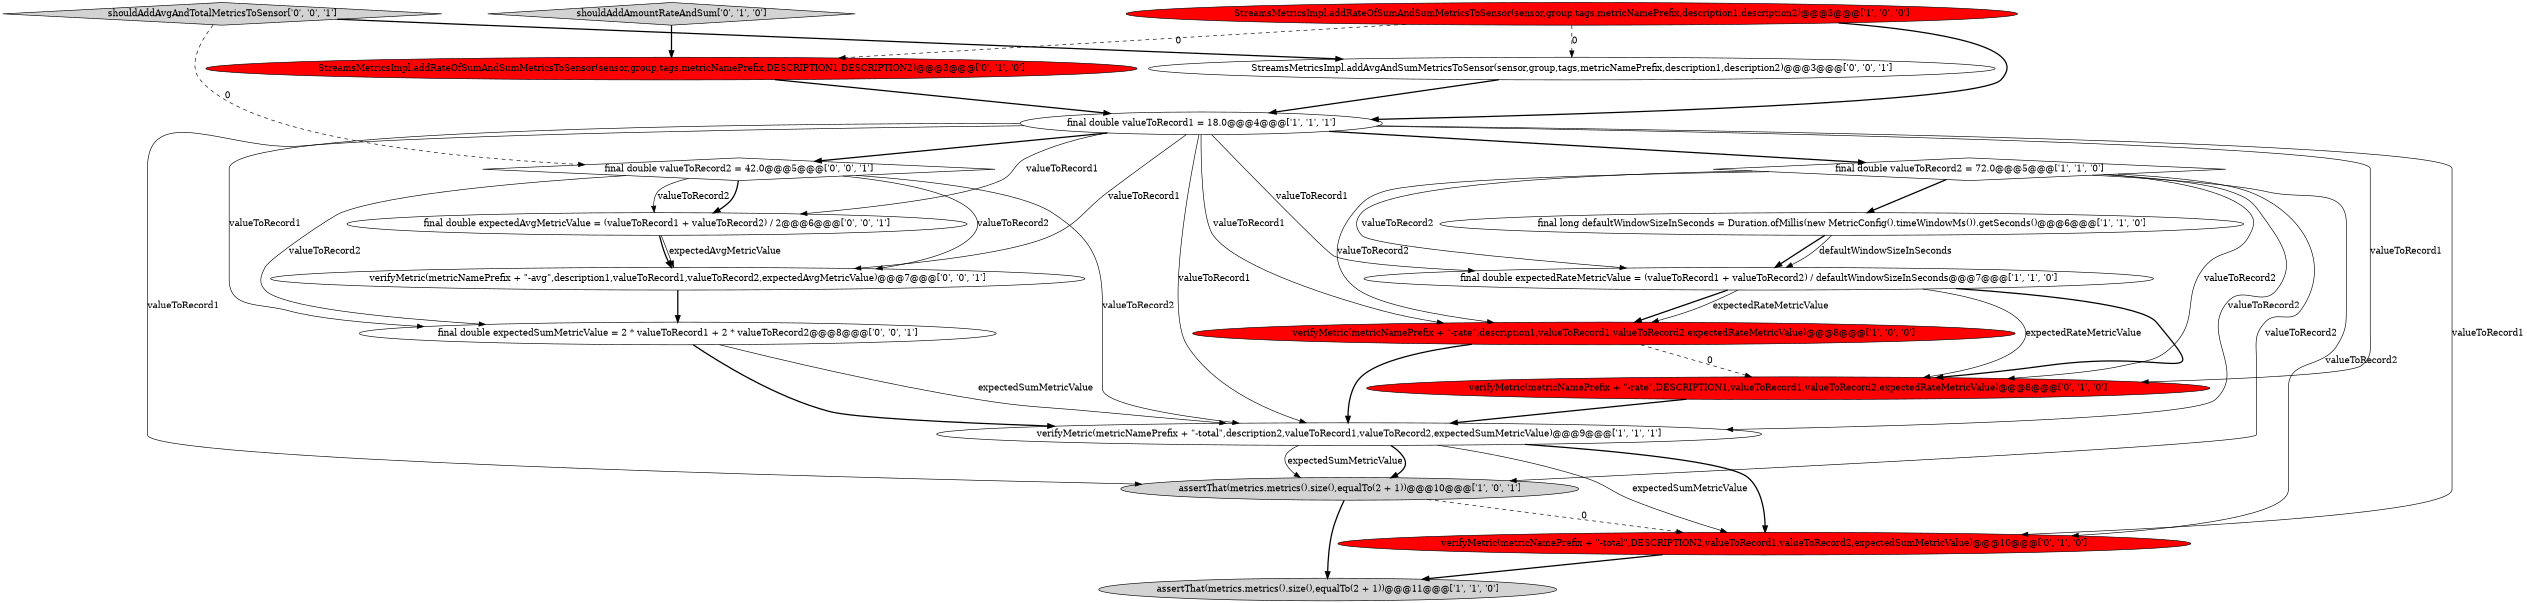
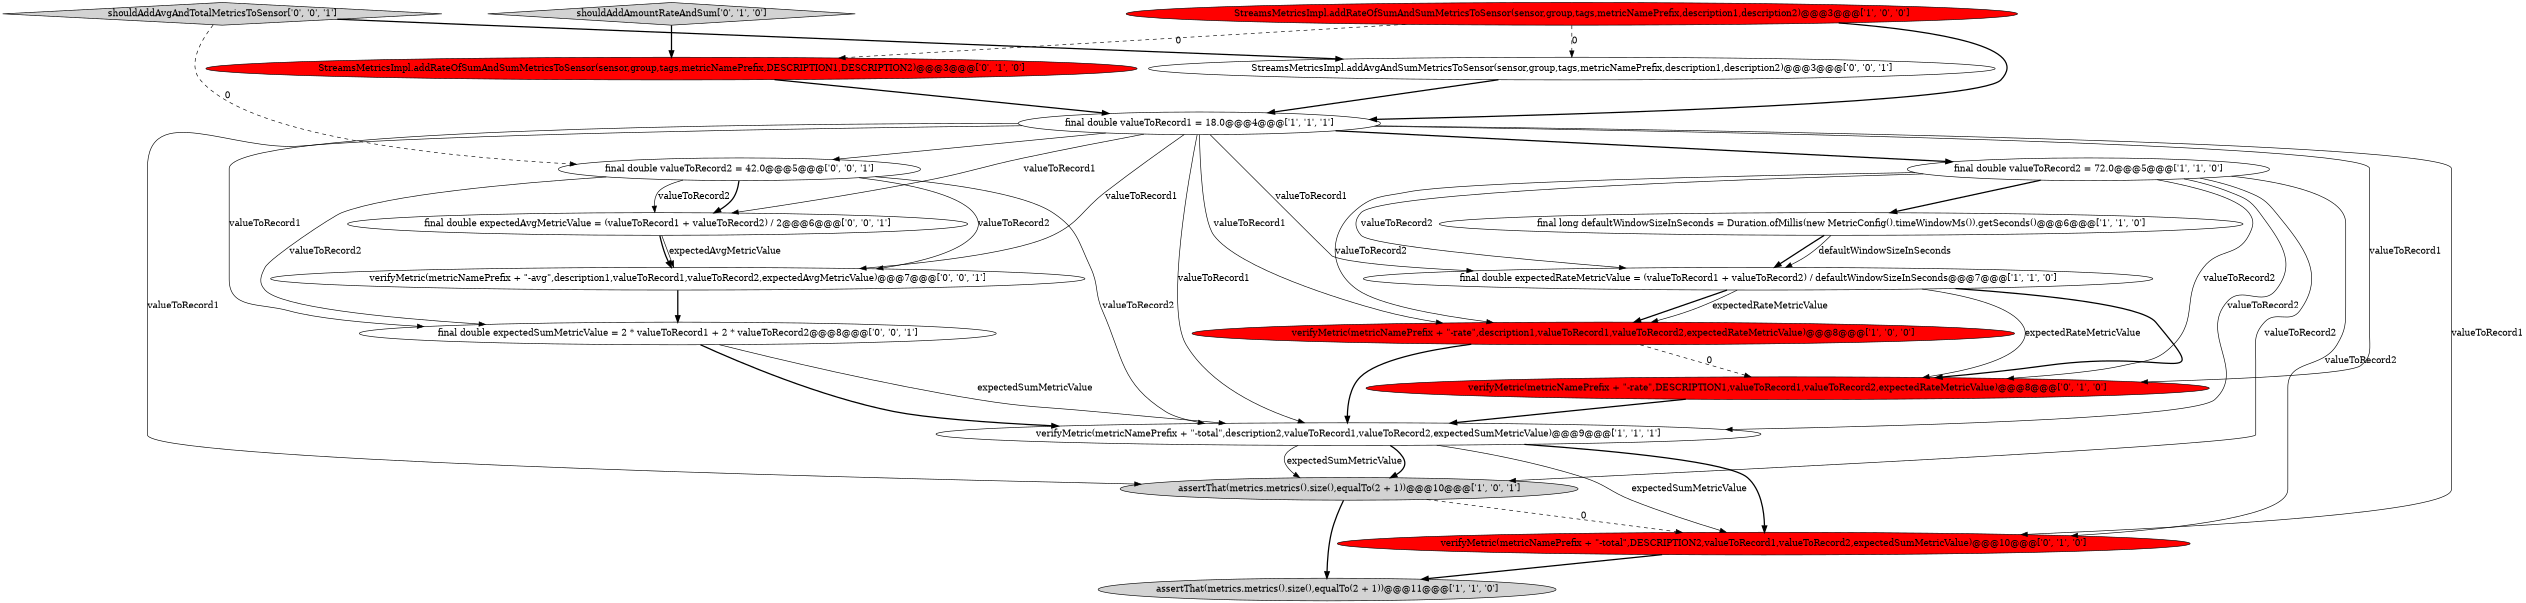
(964, 147) -> (973, 146)
(739, 169) -> (739, 169)
(1969, 169) -> (2088, 169)
